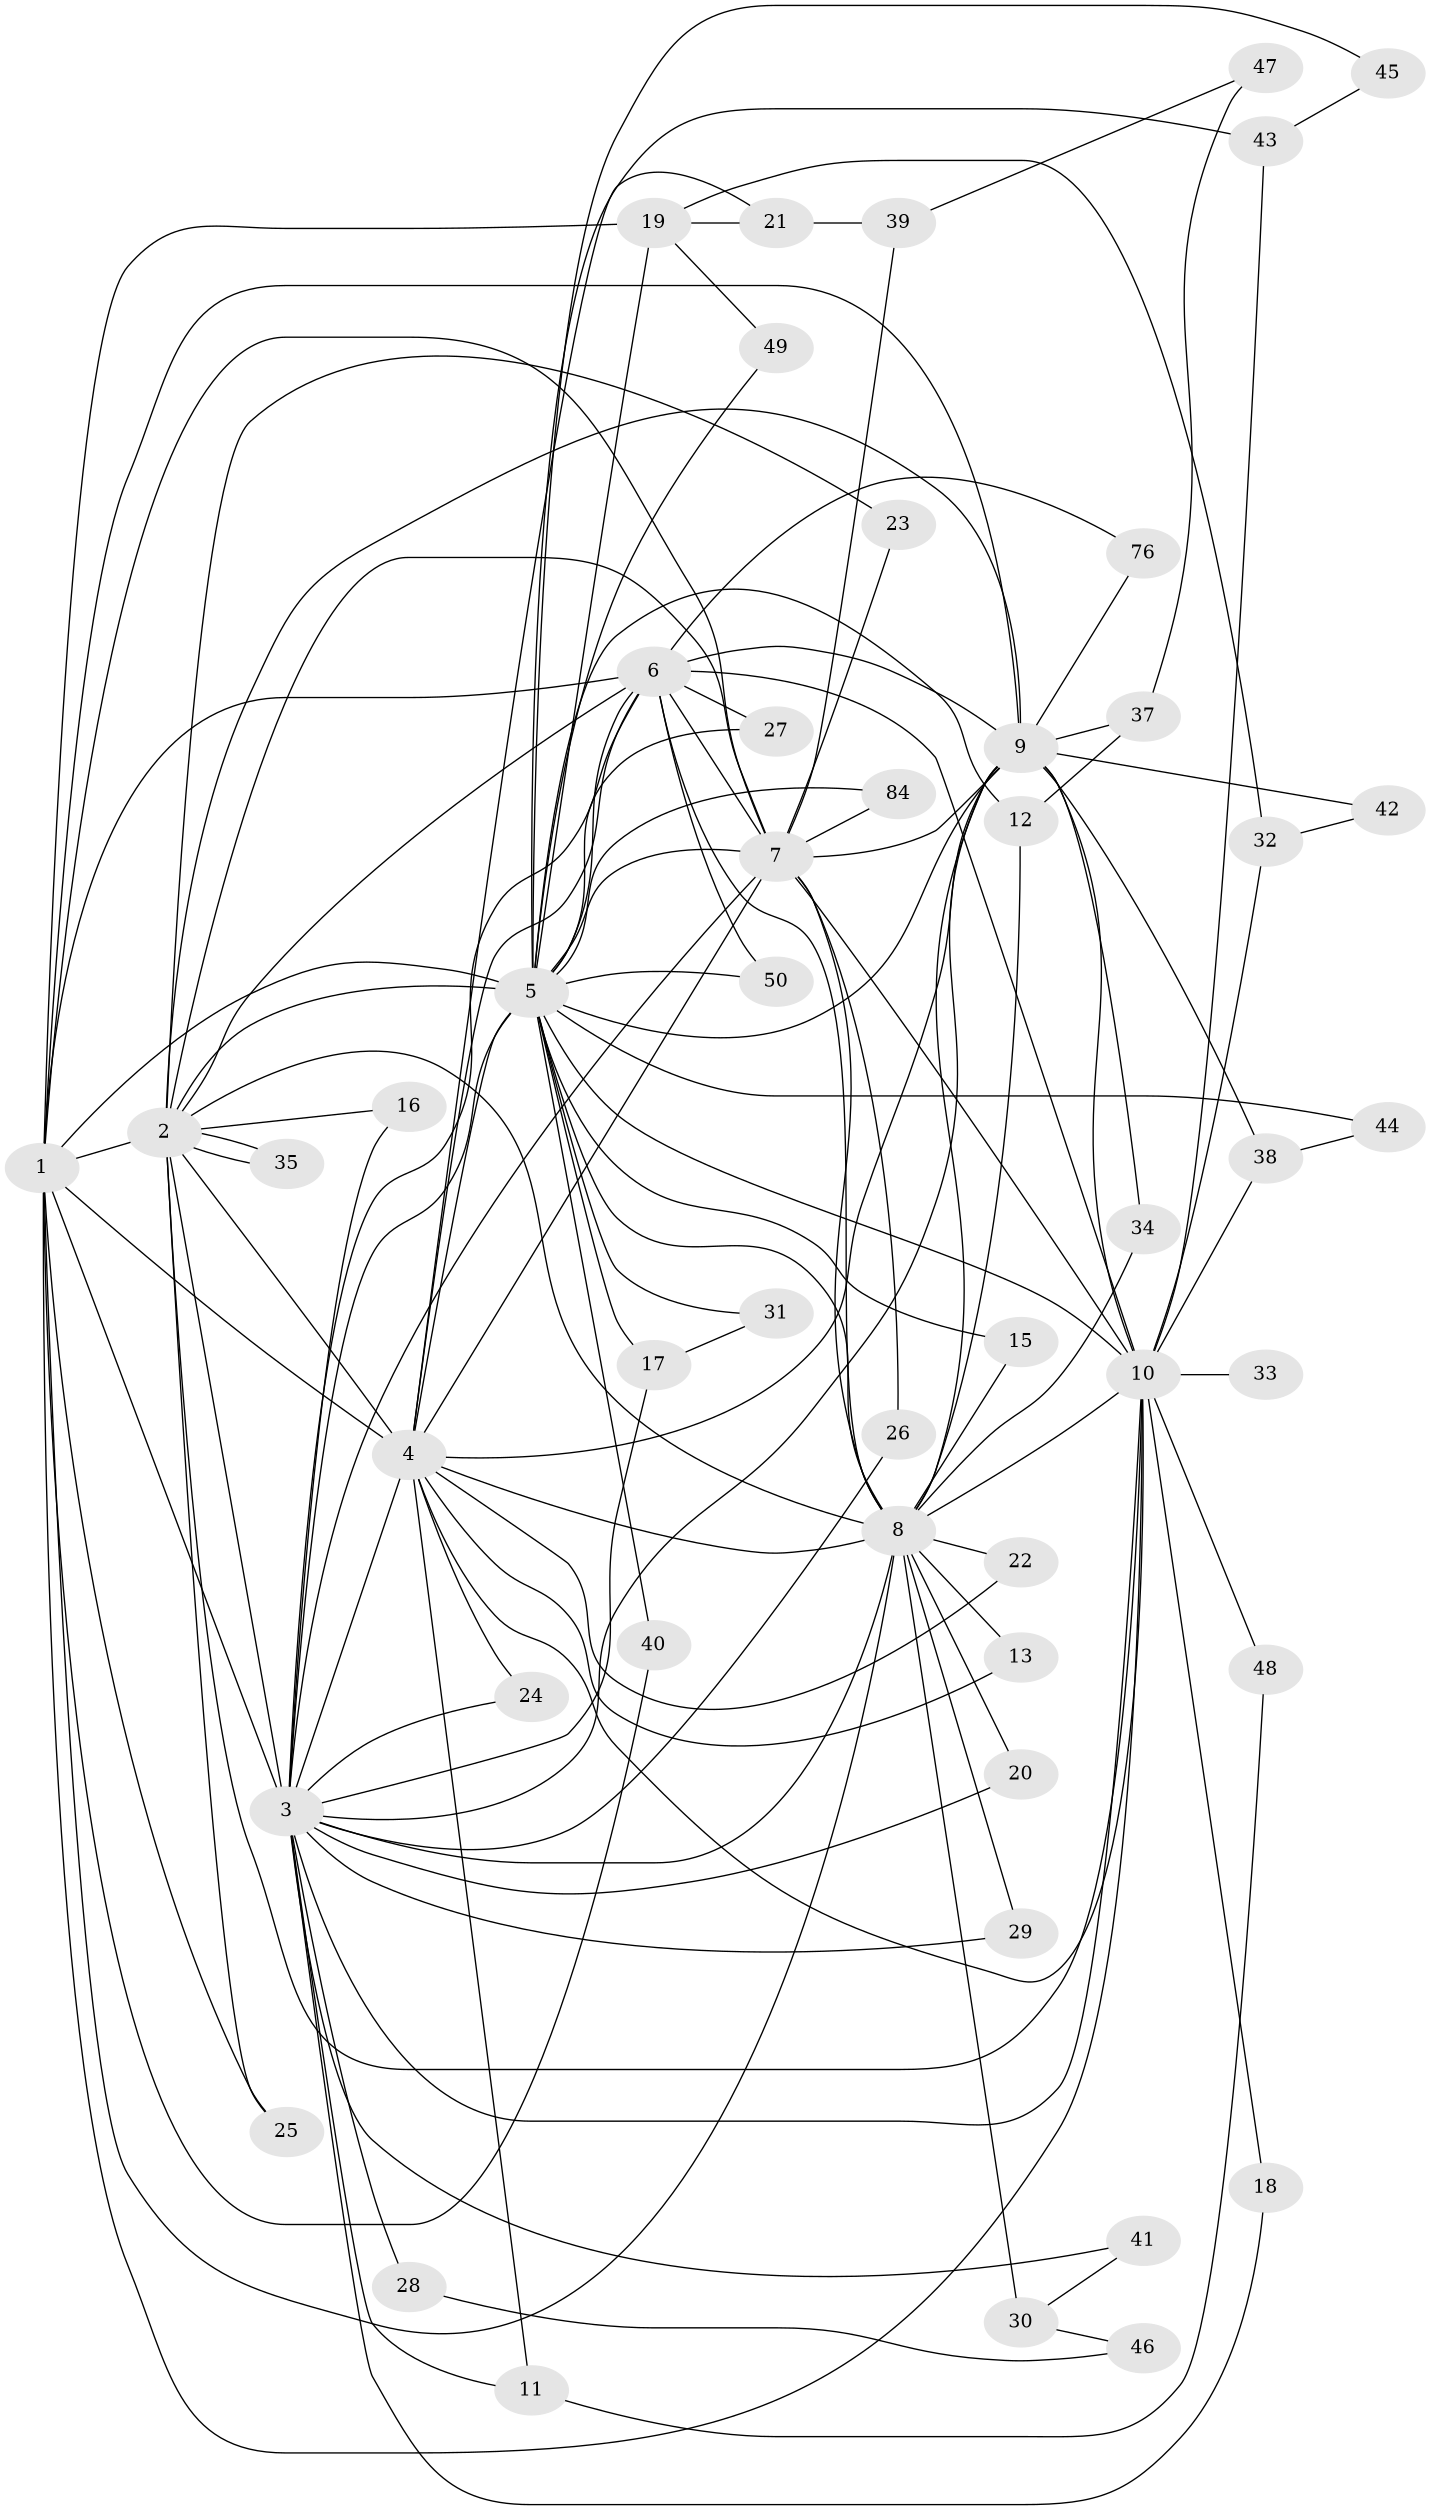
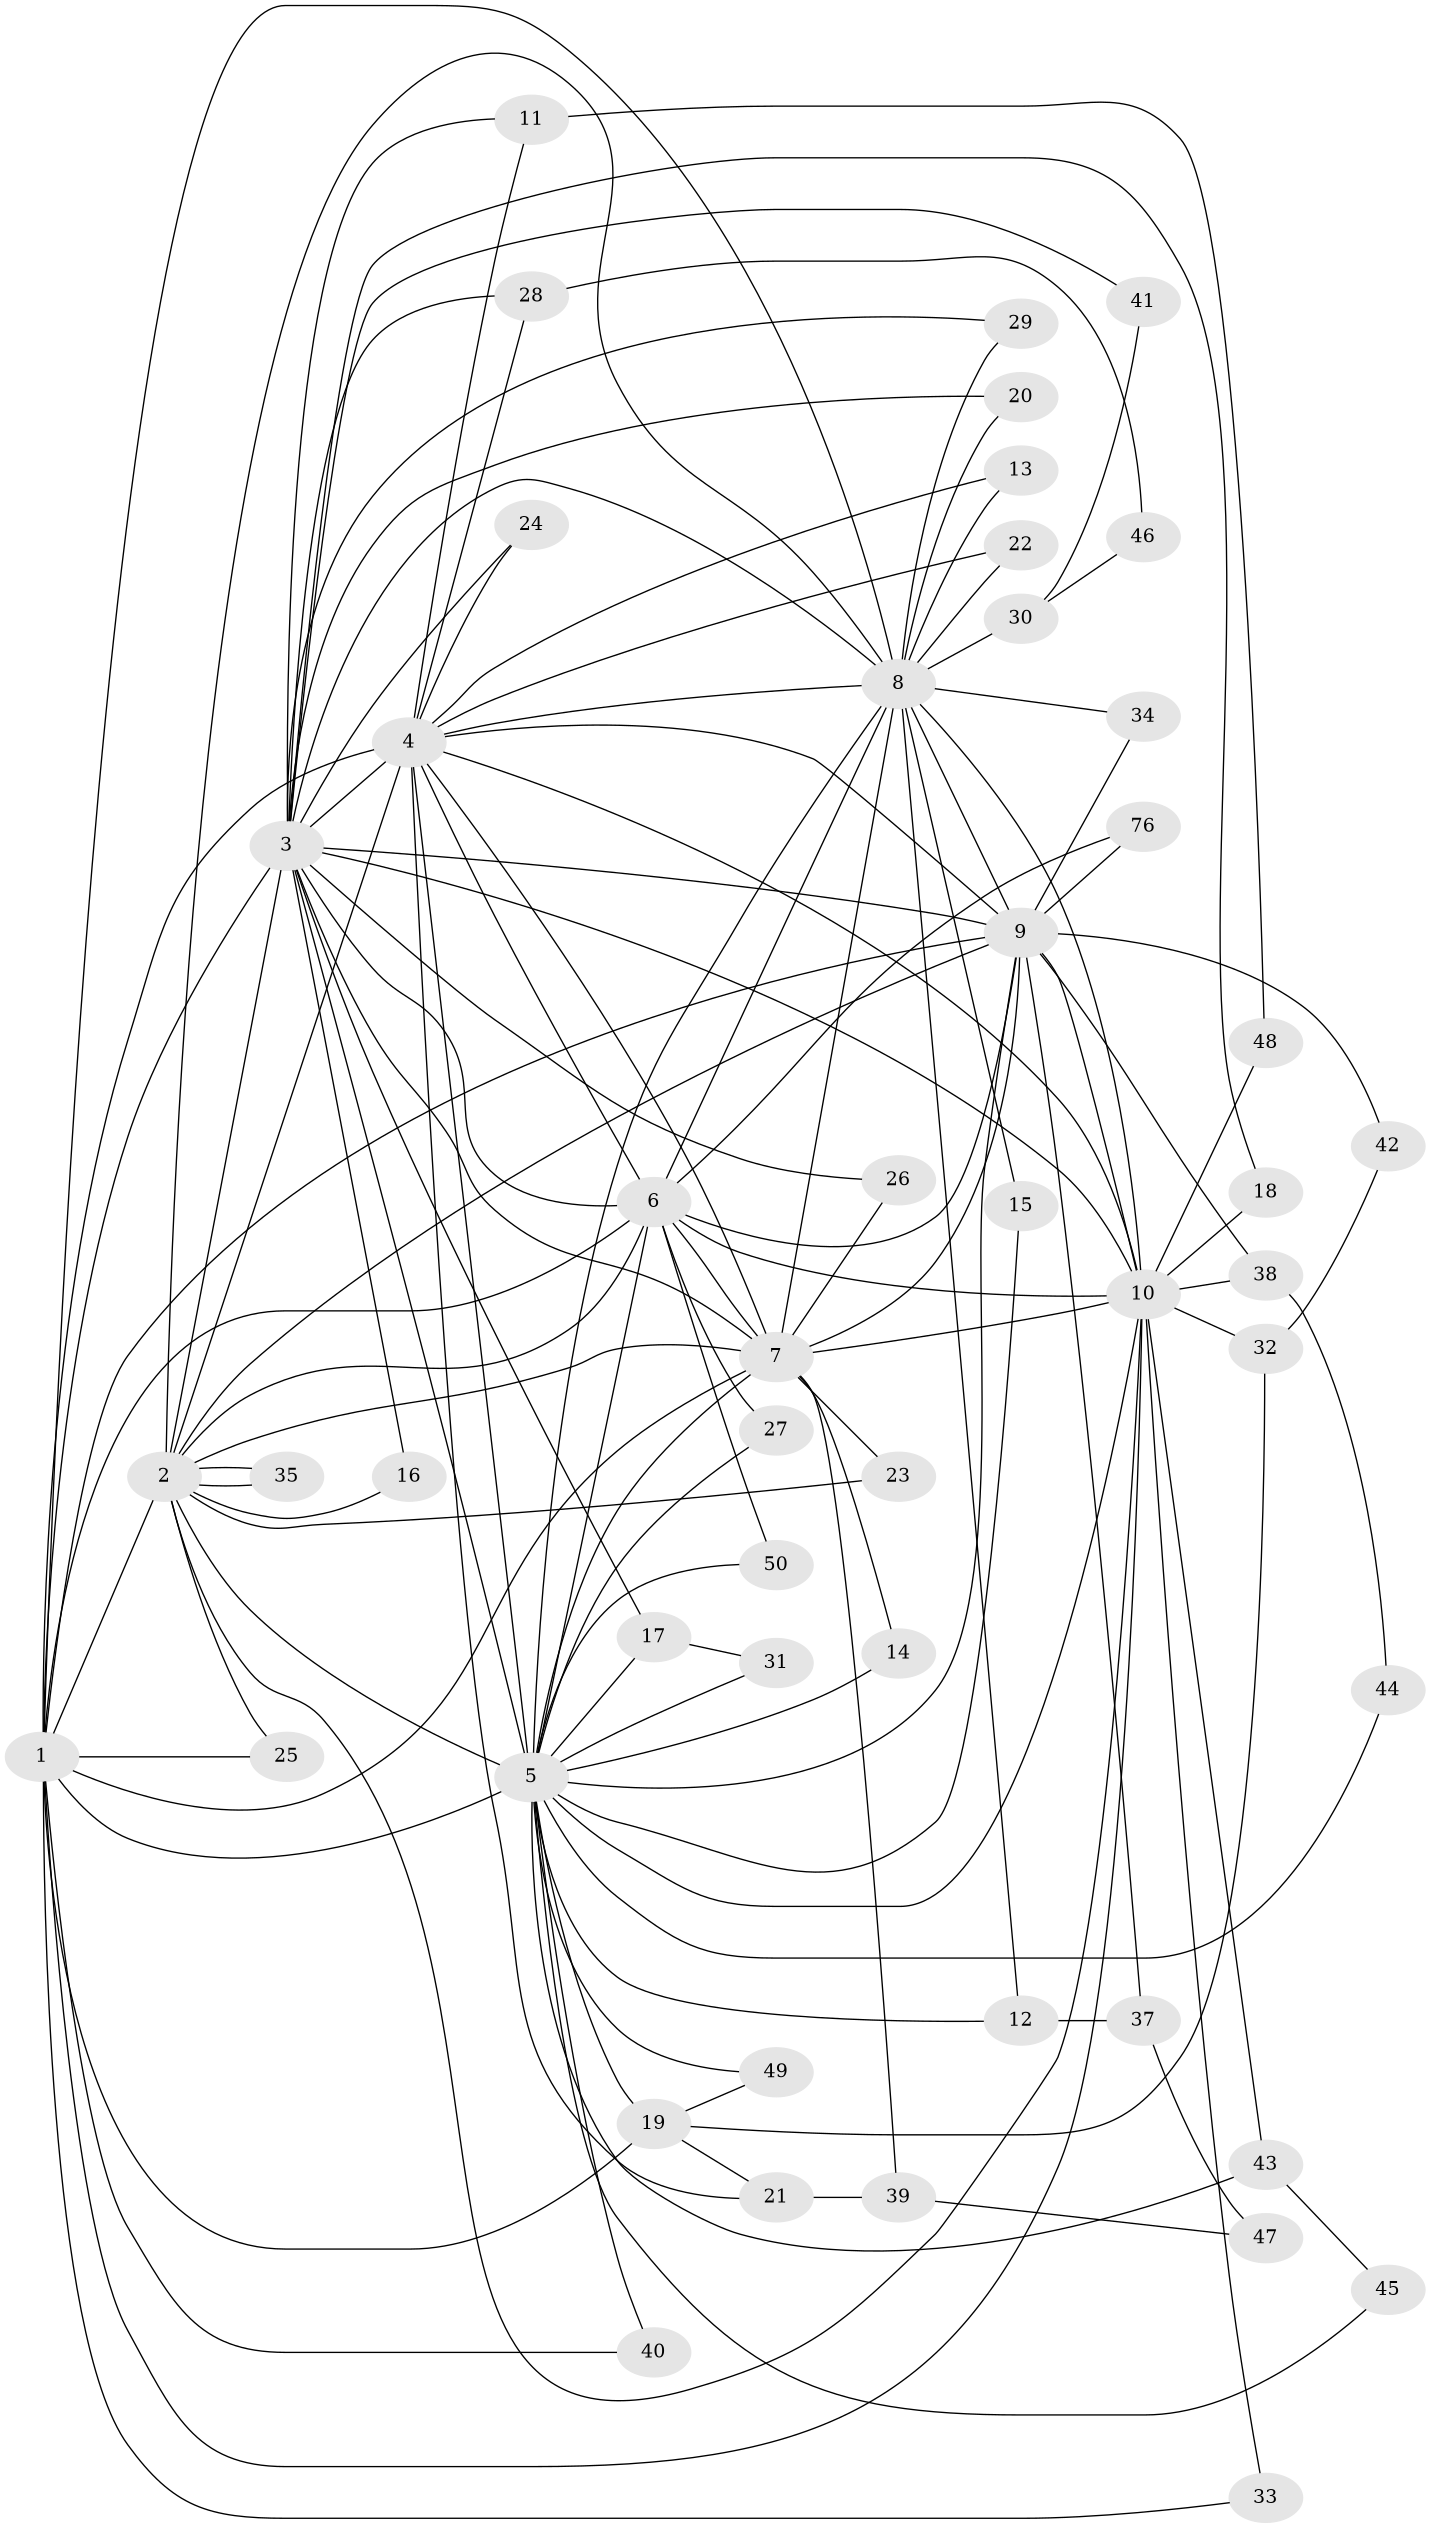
none -> (470, 520)
(899, 794) -> (899, 1654)
none -> (329, 2518)
